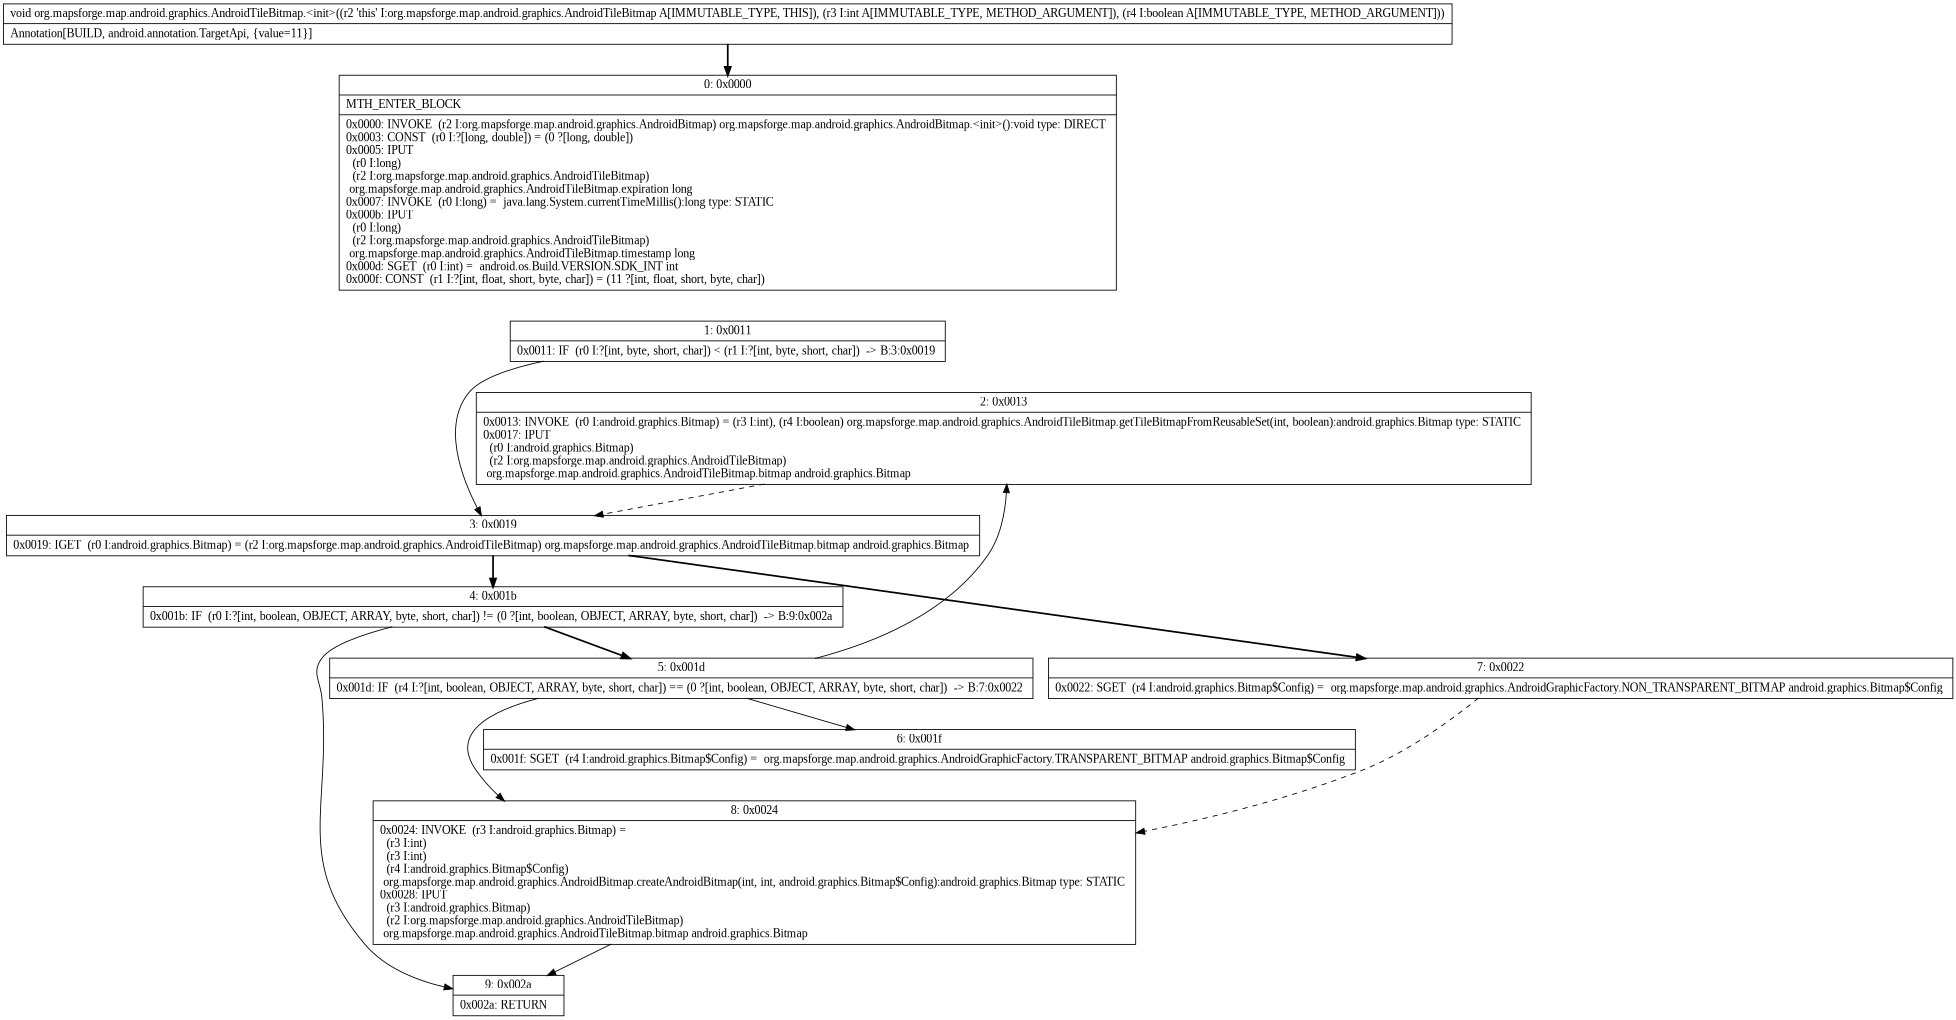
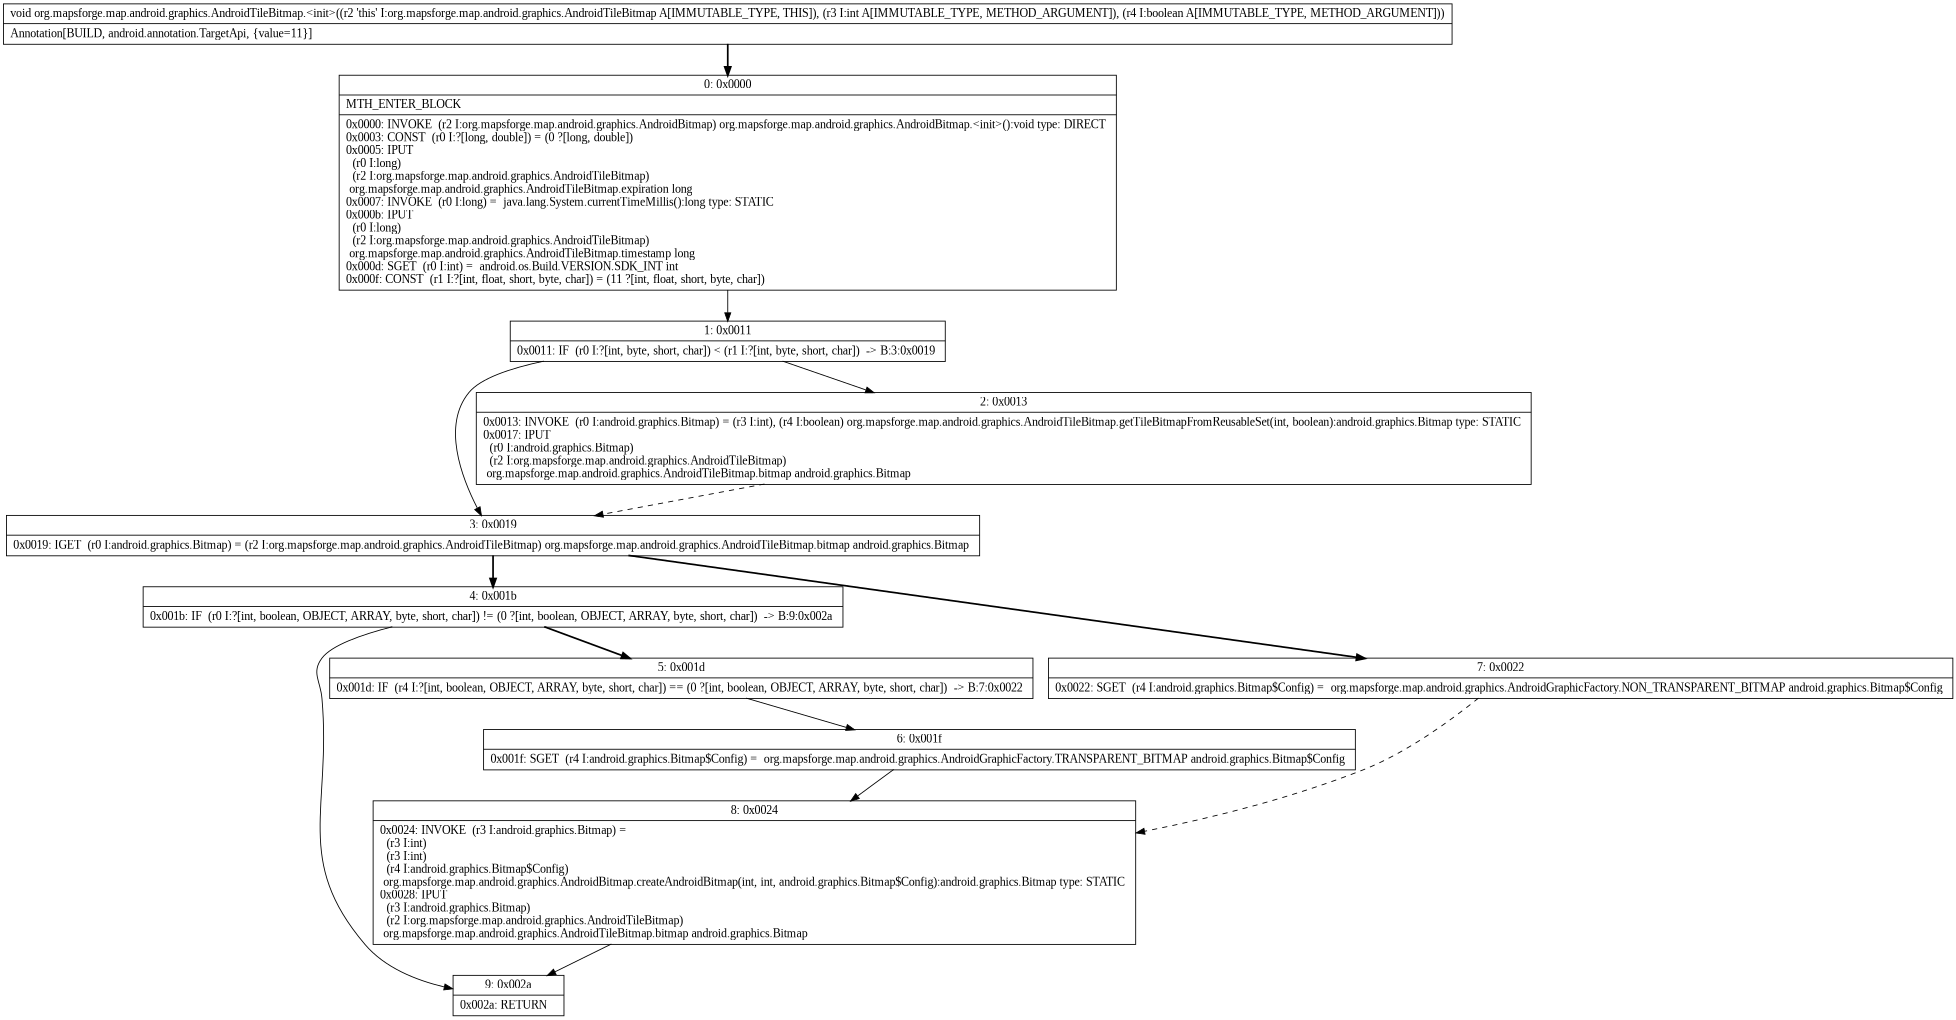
none -> (728, 301)
(933, 608) -> (824, 376)
(474, 732) -> (876, 783)
